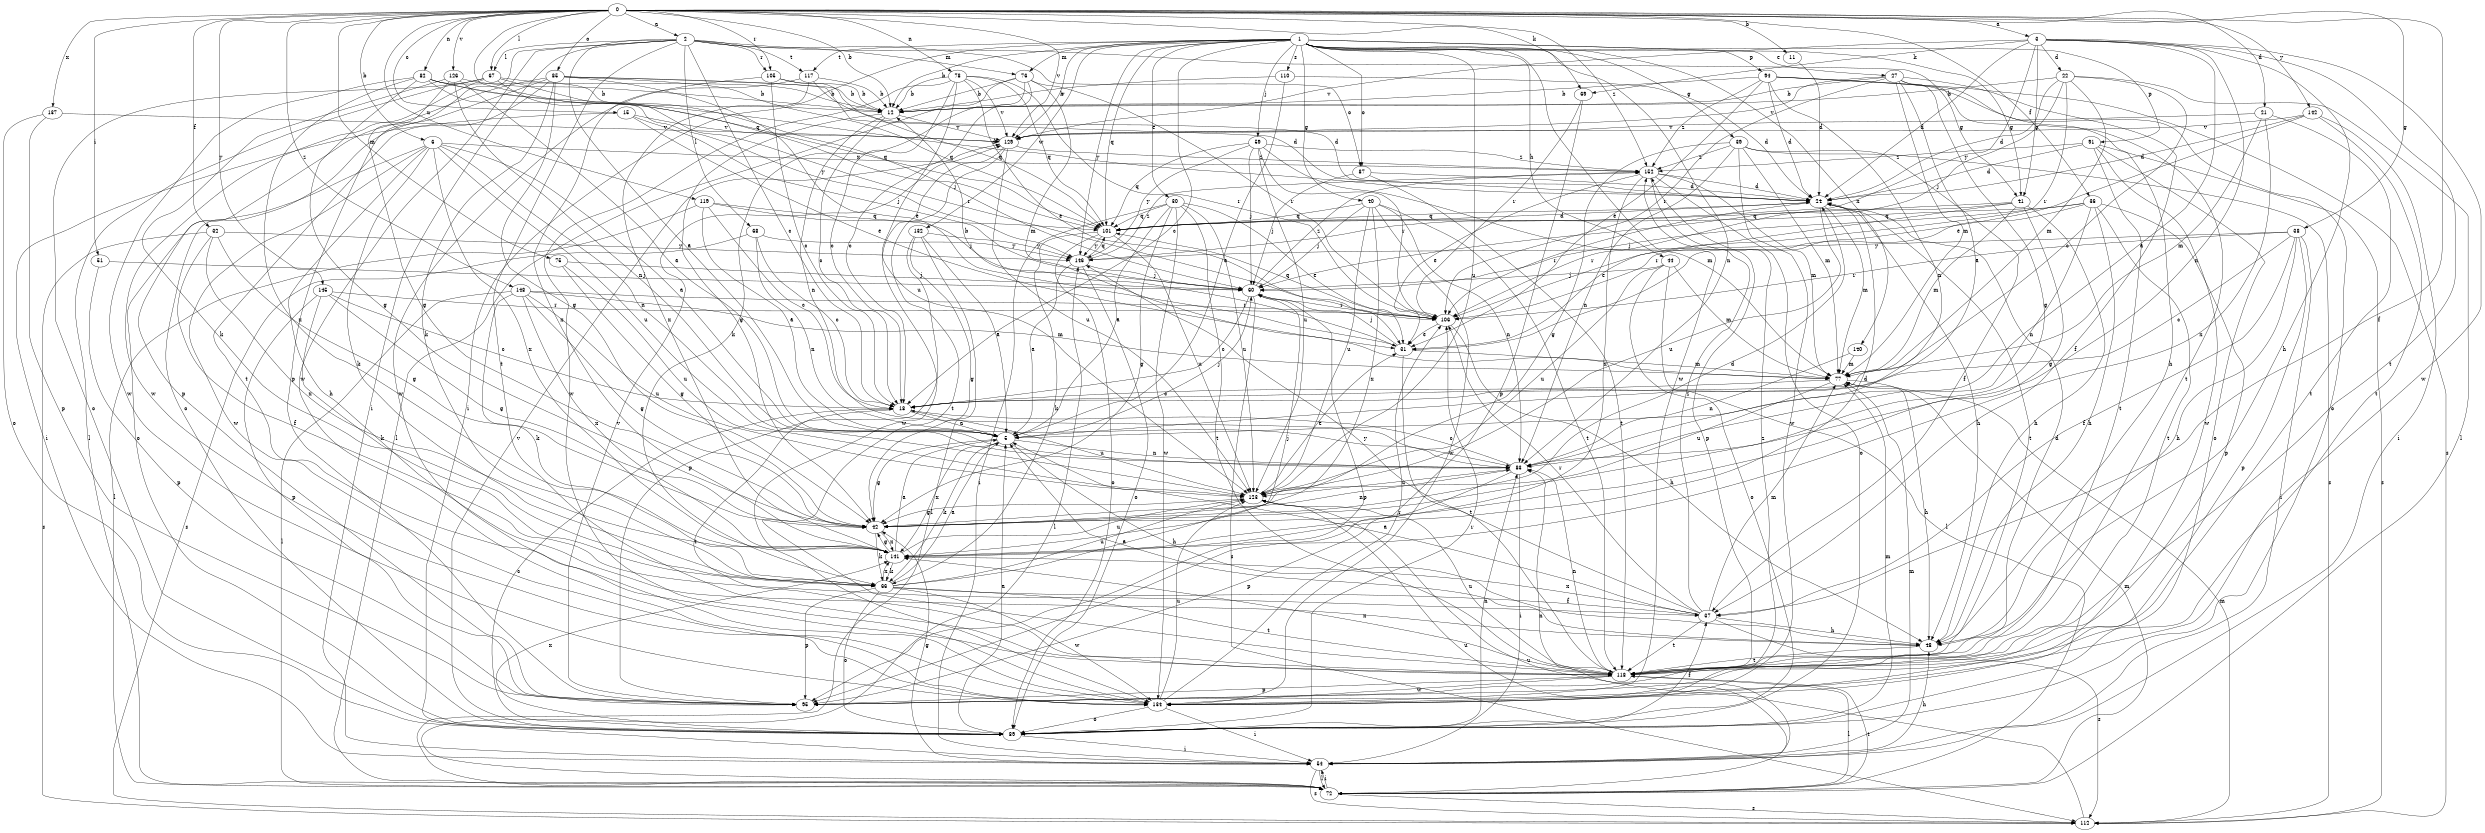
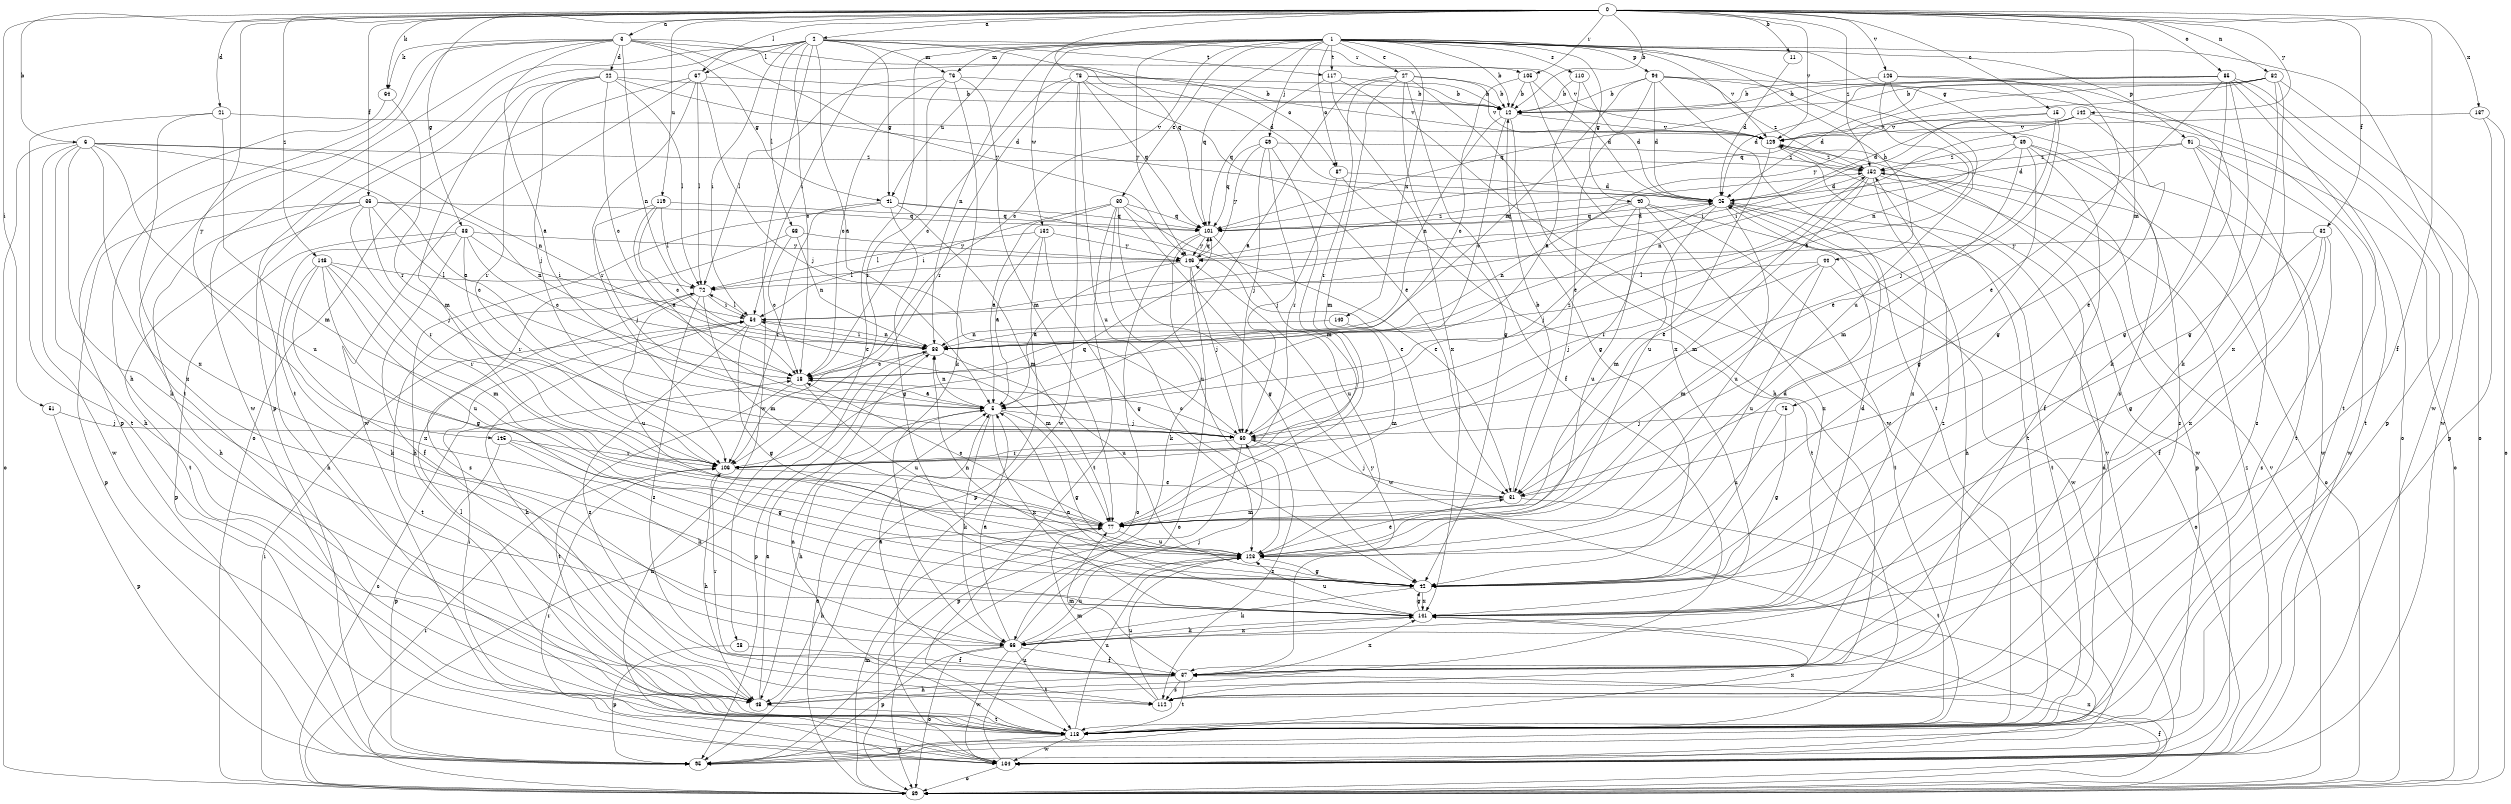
(843, 20) -> none
(1583, 95) -> (387, 95)
(2011, 128) -> (943, 128)
(858, 157) -> (869, 157)
(1819, 202) -> (1721, 202)
(1304, 320) -> none
(603, 386) -> (562, 331)
none -> (740, 646)
(431, 753) -> (947, 268)
